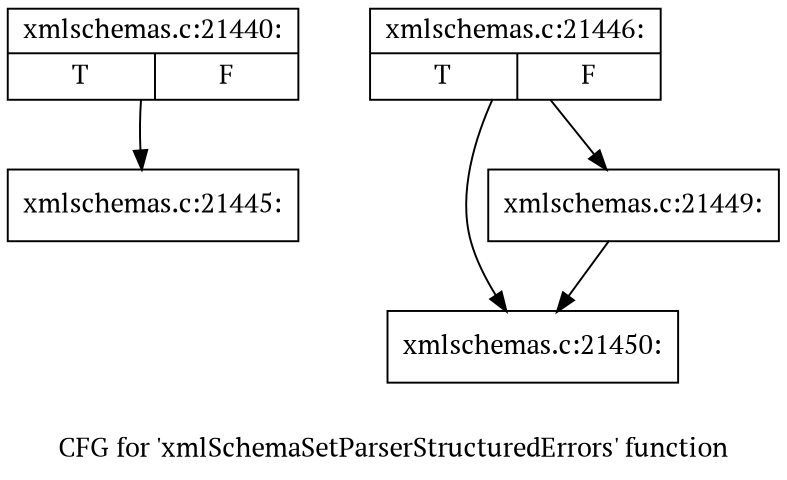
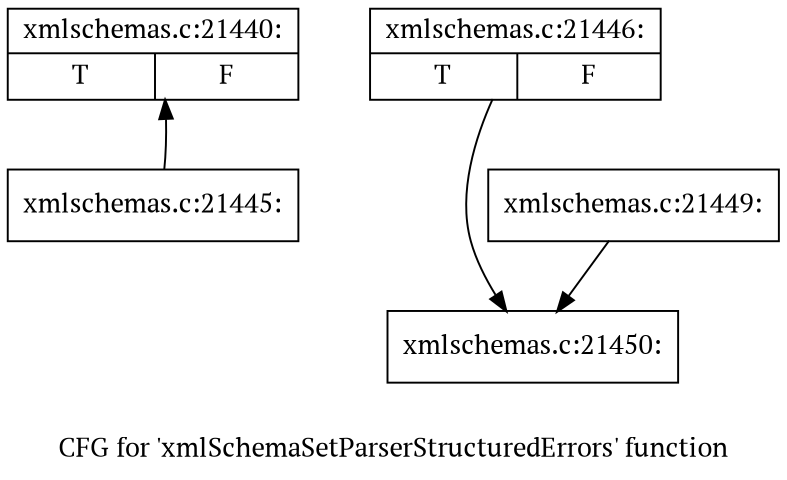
(140, 125) -> (166, 145)
(572, 127) -> none
